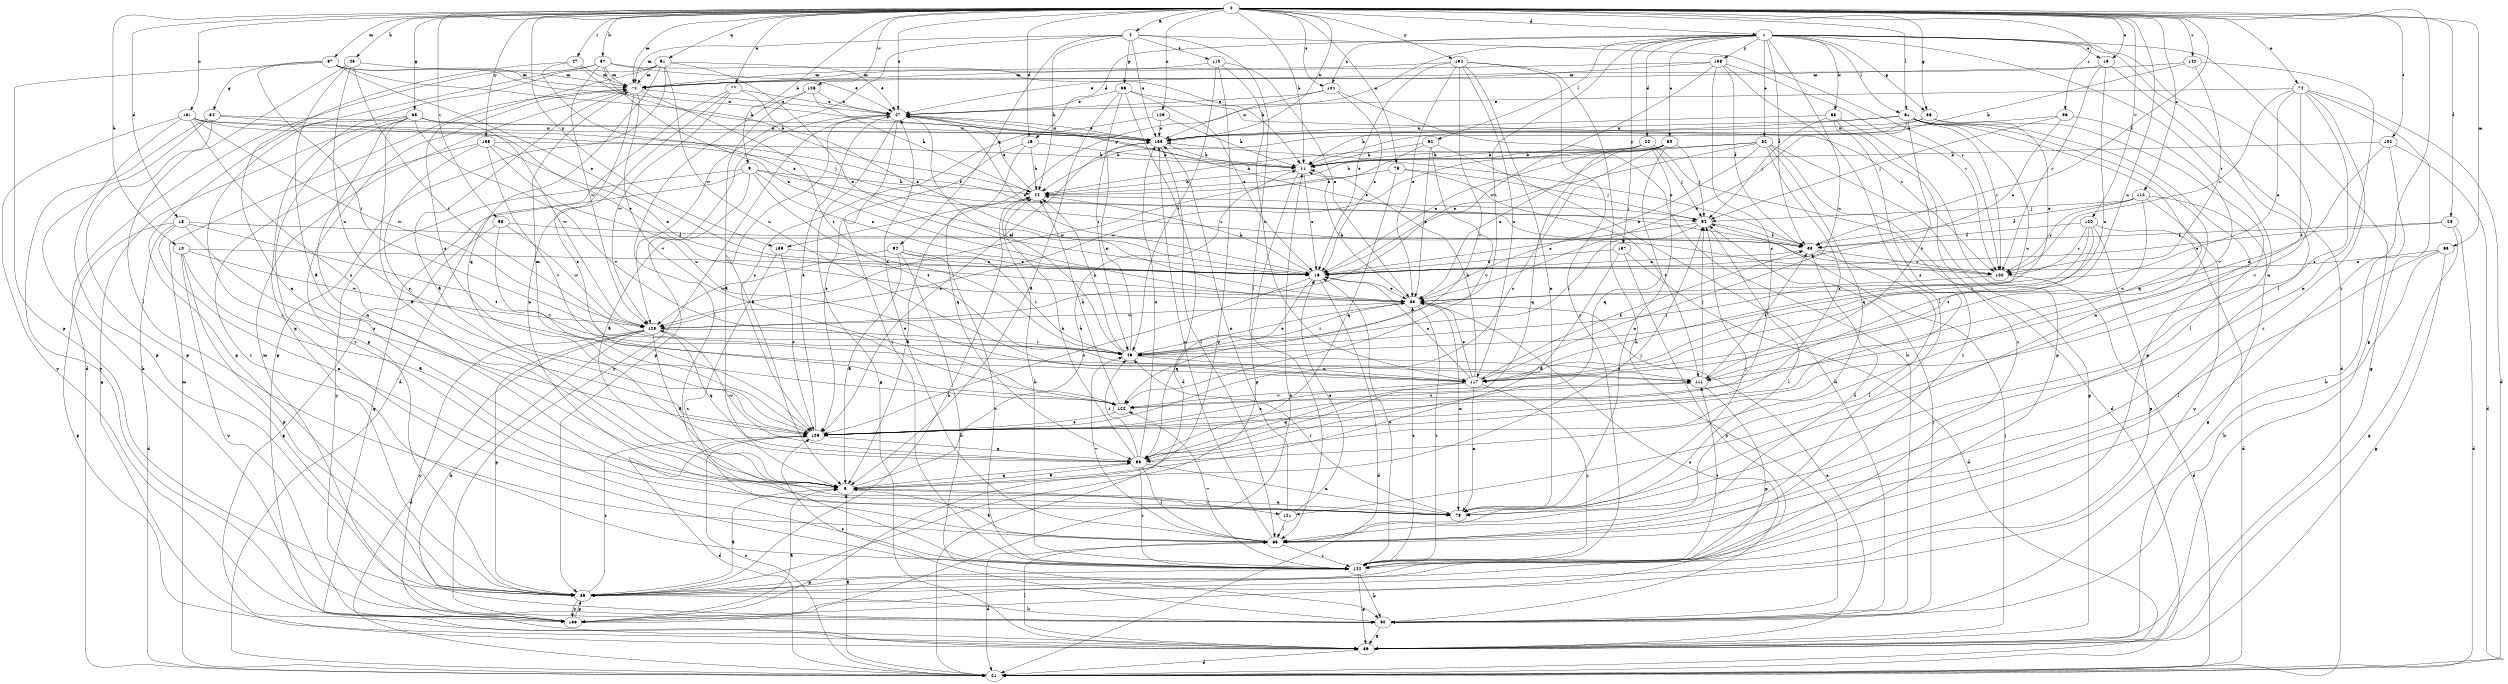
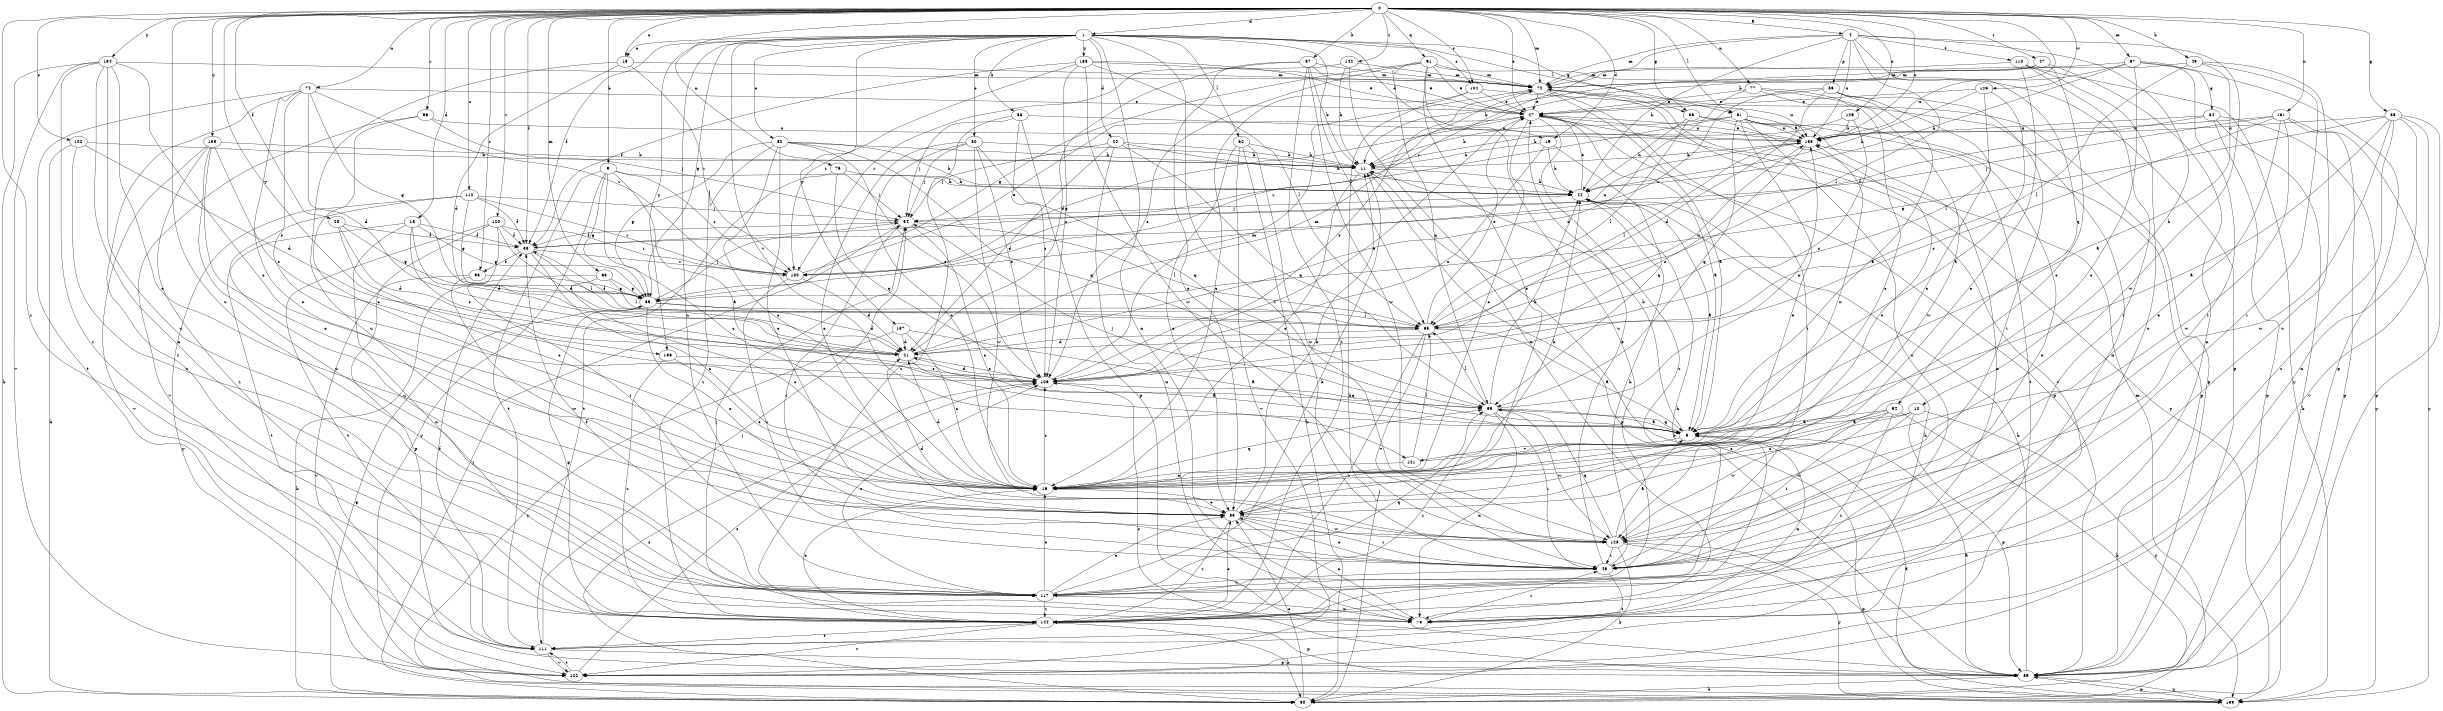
(377, 14) -> (2187, 175)
(1161, 128) -> (1848, 128)
(1619, 128) -> (1796, 128)
(864, 236) -> (503, 261)
(1375, 635) -> (339, 688)
